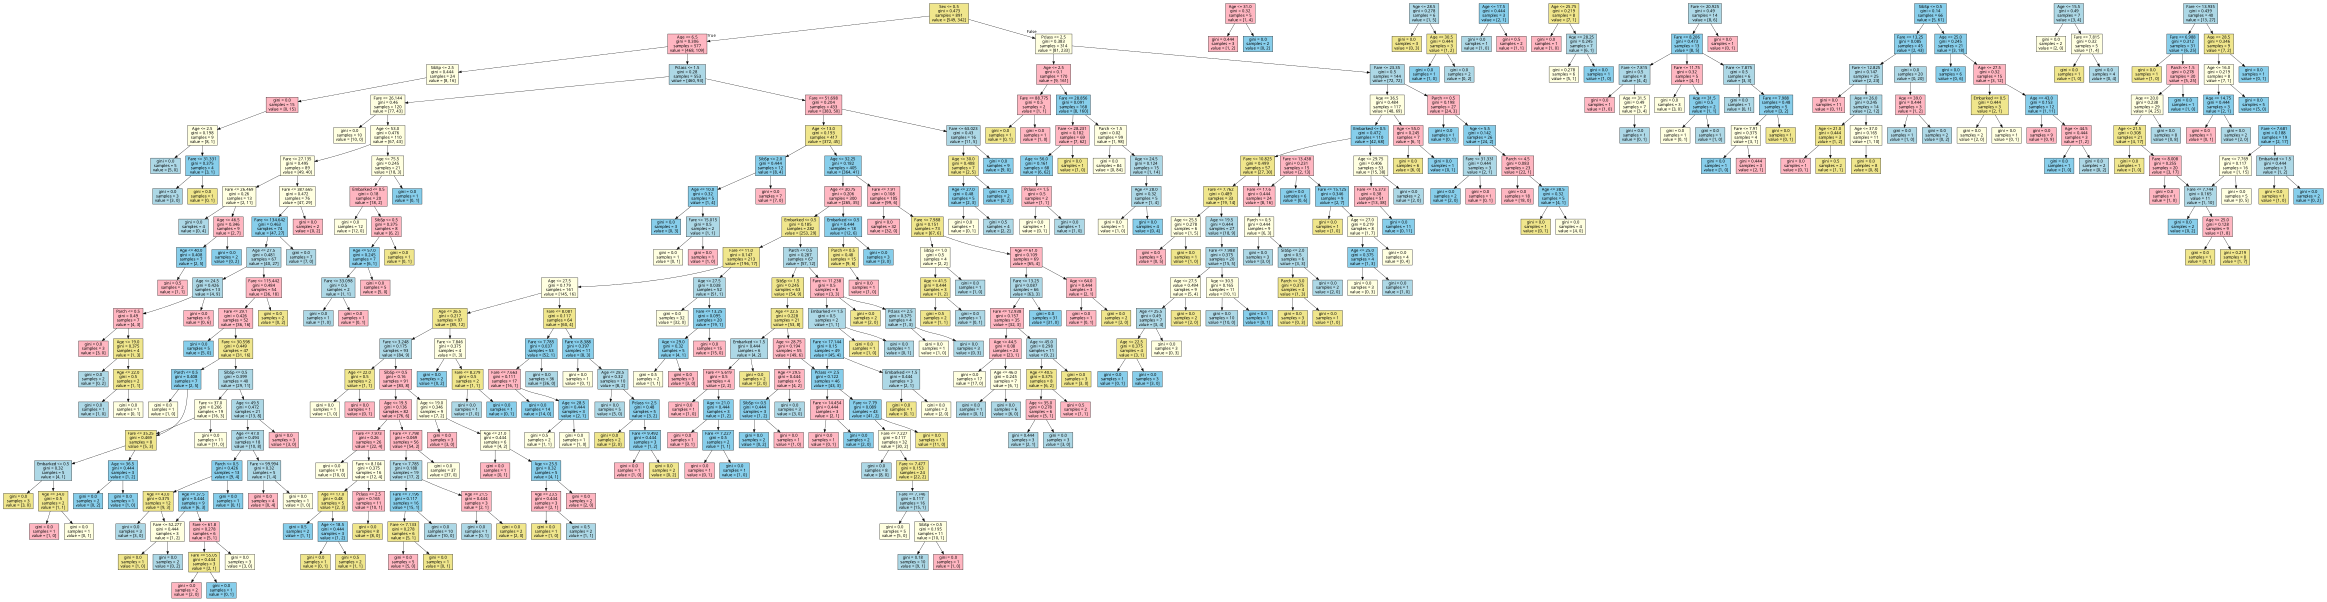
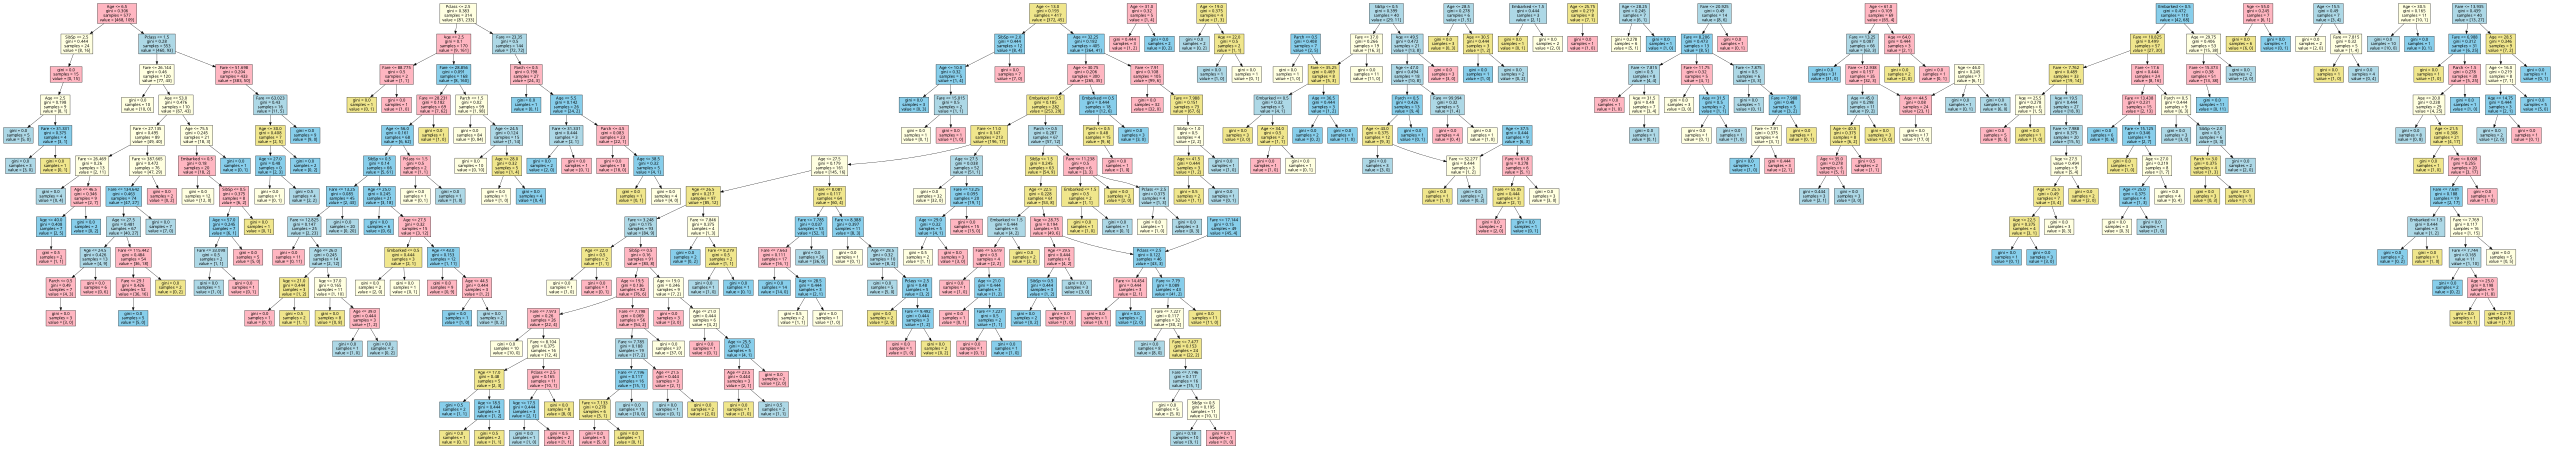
(949, 13) -> none
(1572, 27) -> none
(1910, 87) -> (346, 302)
(1387, 105) -> none
(1776, 105) -> (1785, 105)
(824, 119) -> none
none -> (389, 149)
none -> (471, 166)
(1279, 180) -> (2144, 88)
(2182, 180) -> (2456, 180)
(963, 196) -> (270, 166)
(1146, 196) -> (507, 166)
(2218, 227) -> (2482, 288)
(975, 246) -> none
(1222, 271) -> none
(787, 318) -> (1040, 196)
(827, 318) -> (1080, 196)
(1151, 318) -> (2049, 196)
(128, 332) -> none
(236, 349) -> none
(1005, 362) -> (1944, 89)
(862, 365) -> none
none -> (535, 393)
